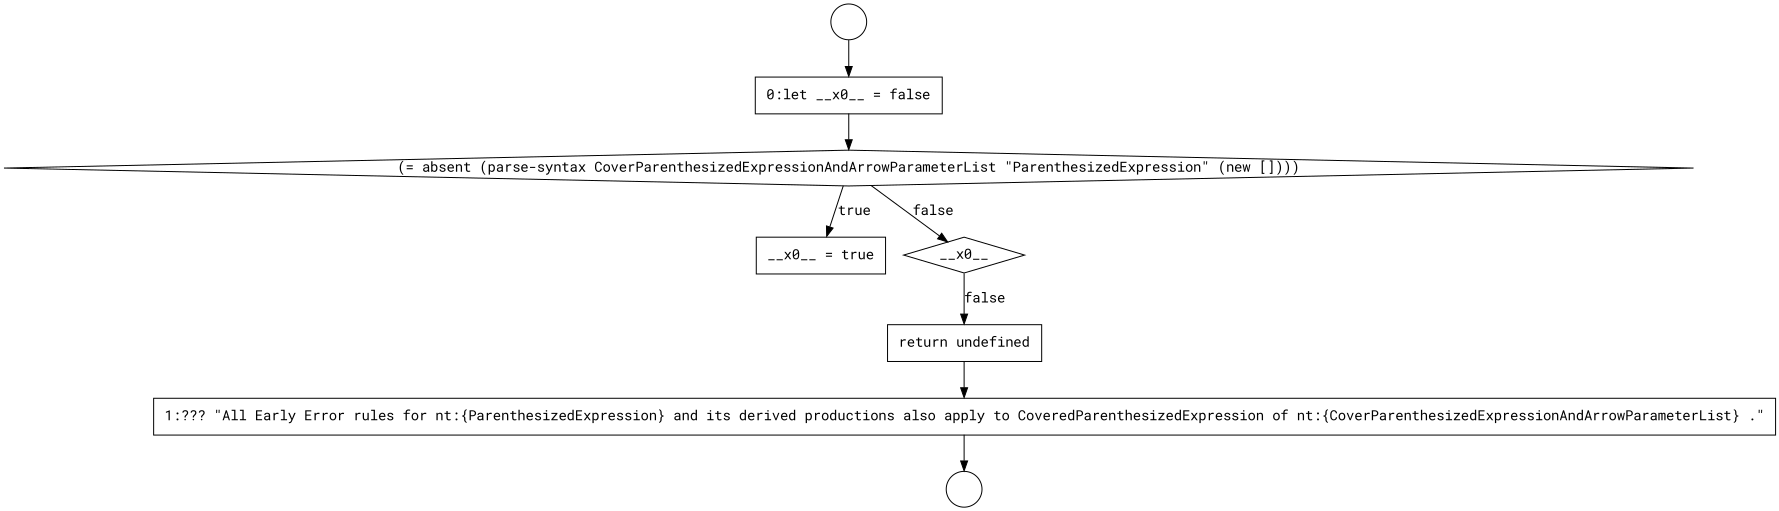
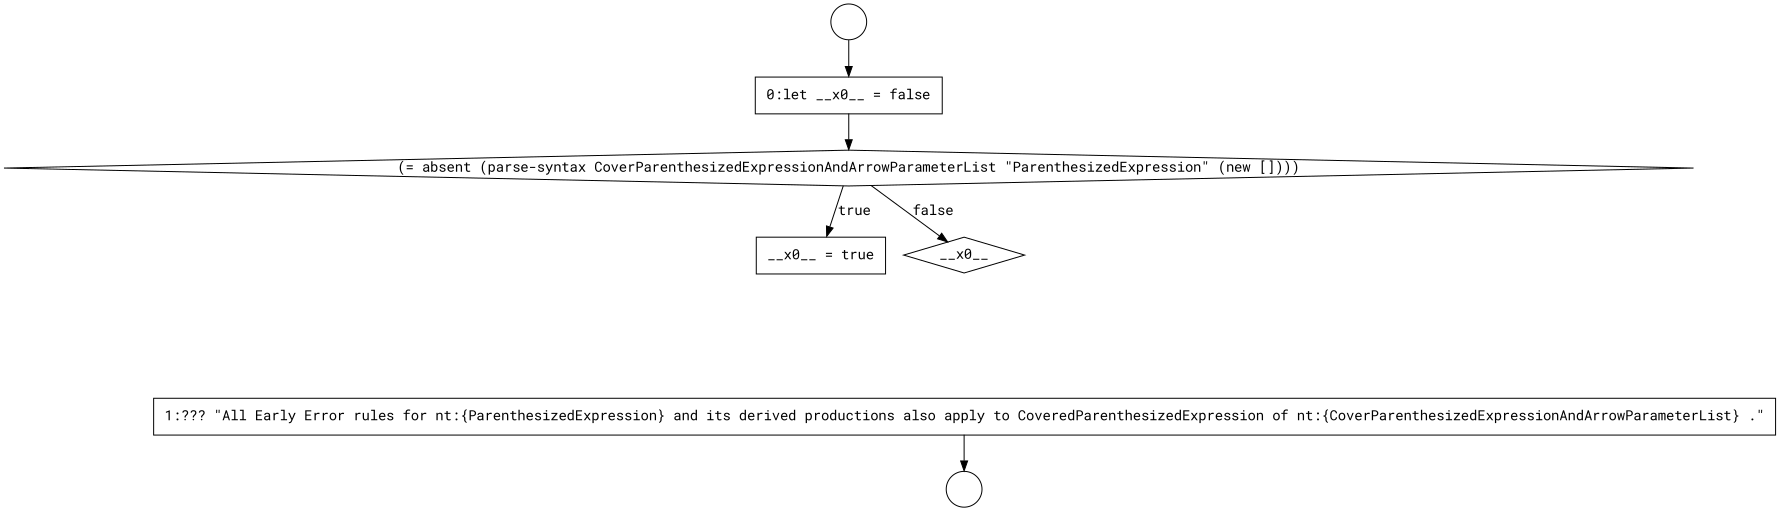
(964, 343) -> none
